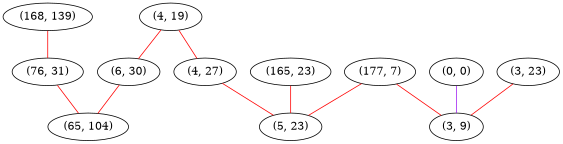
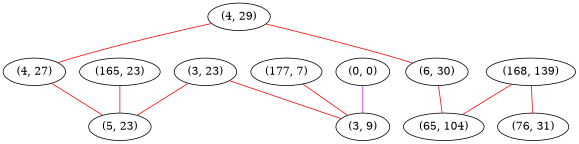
(171, 17) -> (239, 17)
(68, 99) -> (487, 99)
(335, 99) -> (163, 99)
